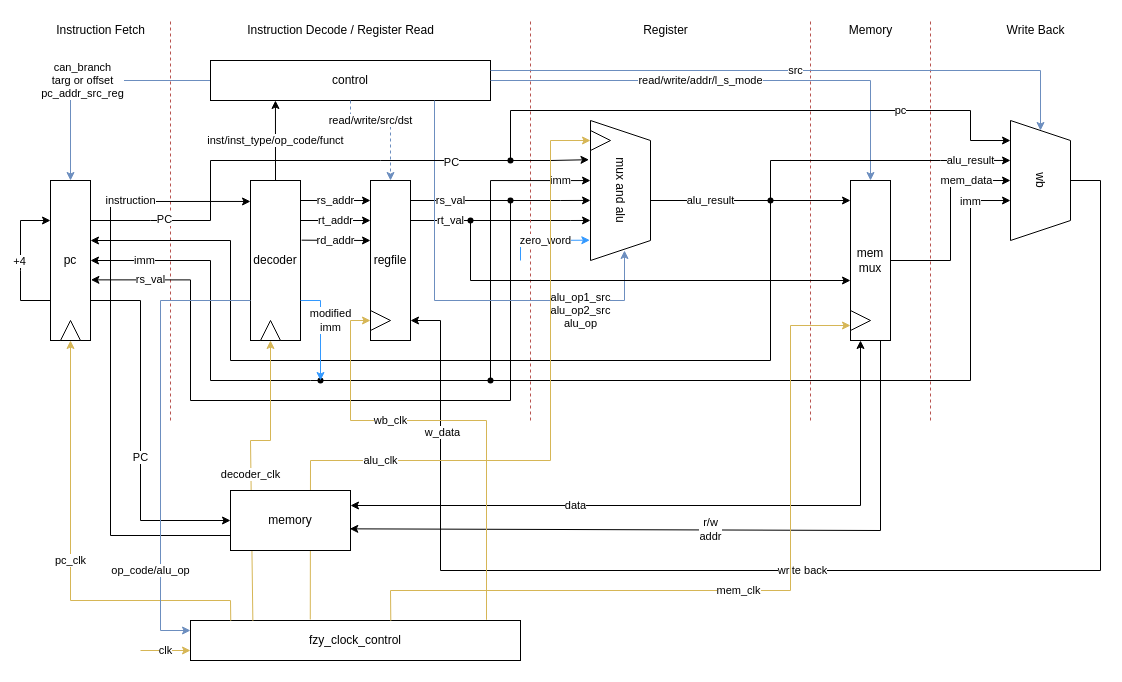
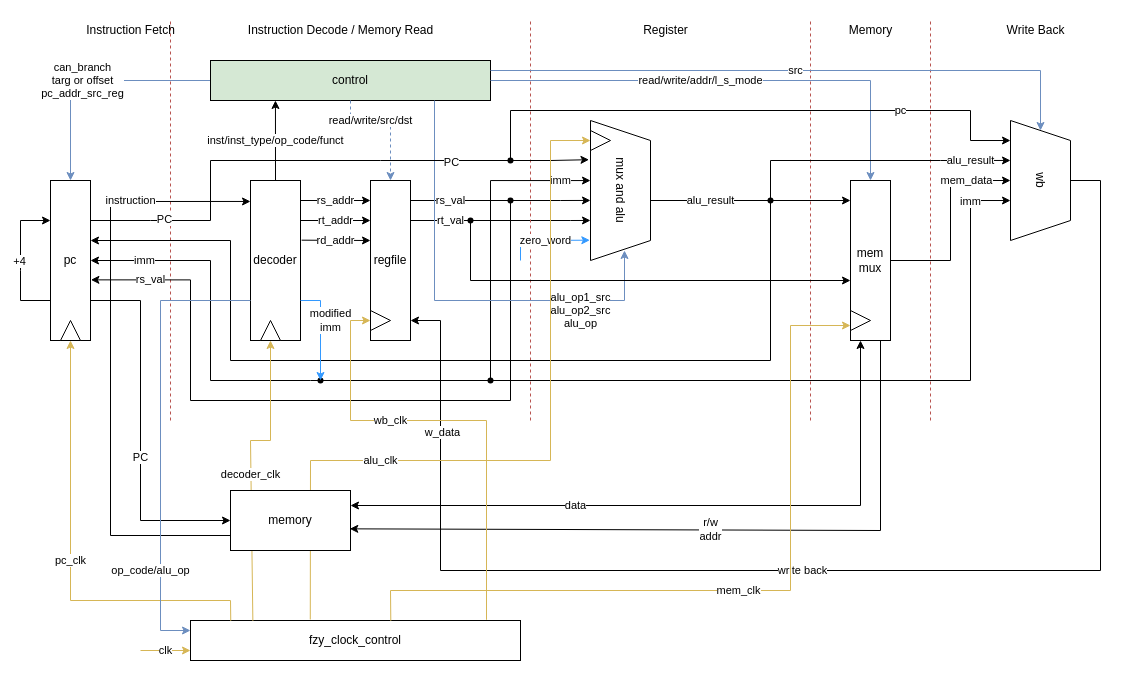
(101, 31) -> (131, 31)
(341, 31) -> (341, 31)
(351, 81) -> (351, 81)
